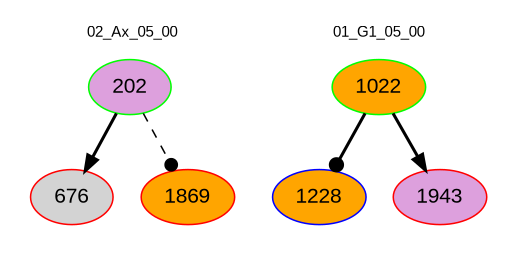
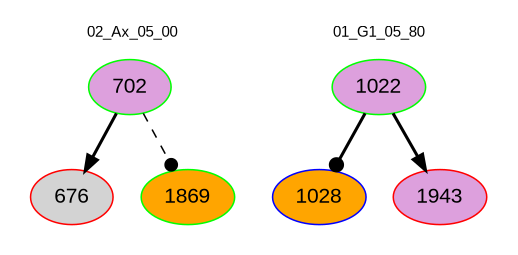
(380, 33) -> (380, 33)
(130, 87) -> (130, 87)
(379, 87) -> (379, 87)
(188, 197) -> (188, 197)
(319, 197) -> (319, 197)
